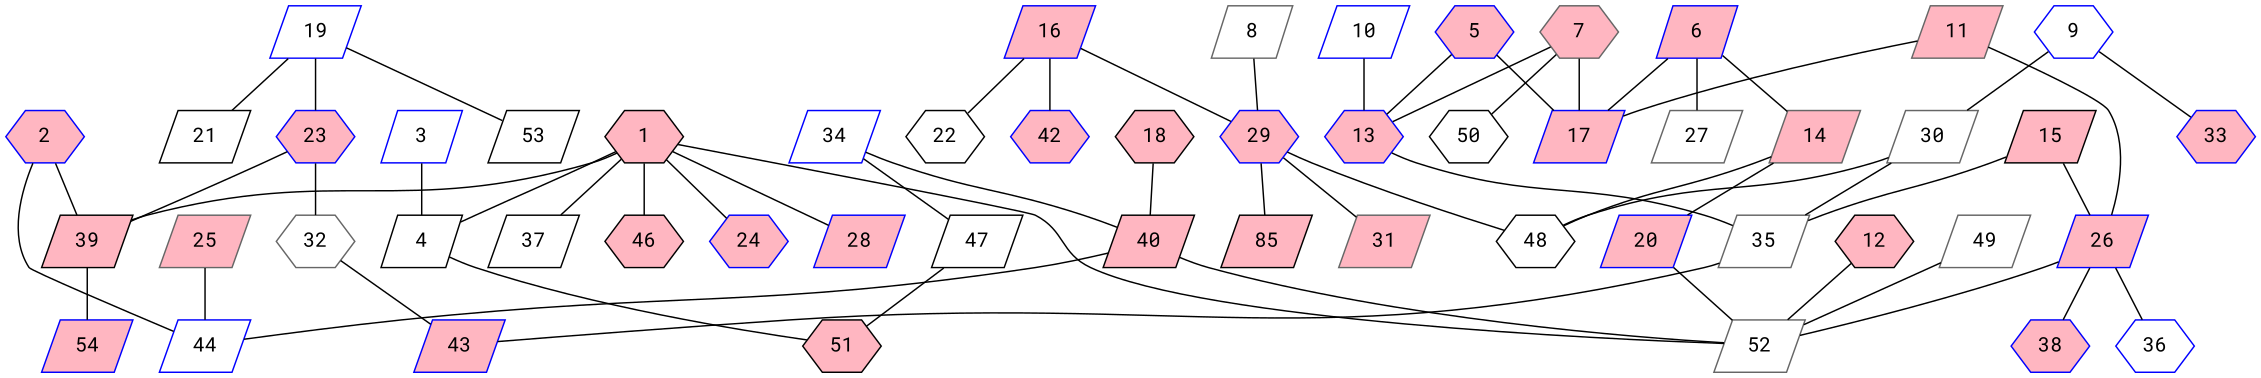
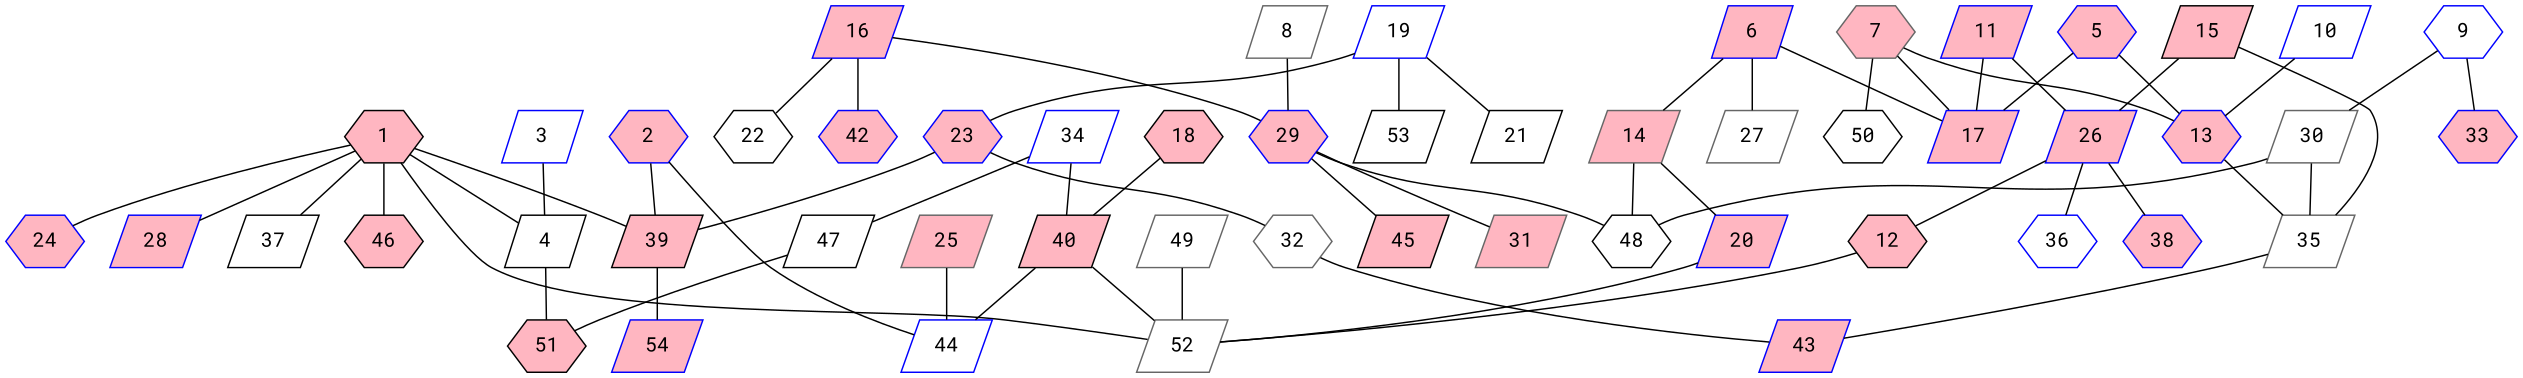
(1957, 32) -> (1986, 32)
(1267, 241) -> (1403, 241)
(1930, 302) -> (1974, 197)
